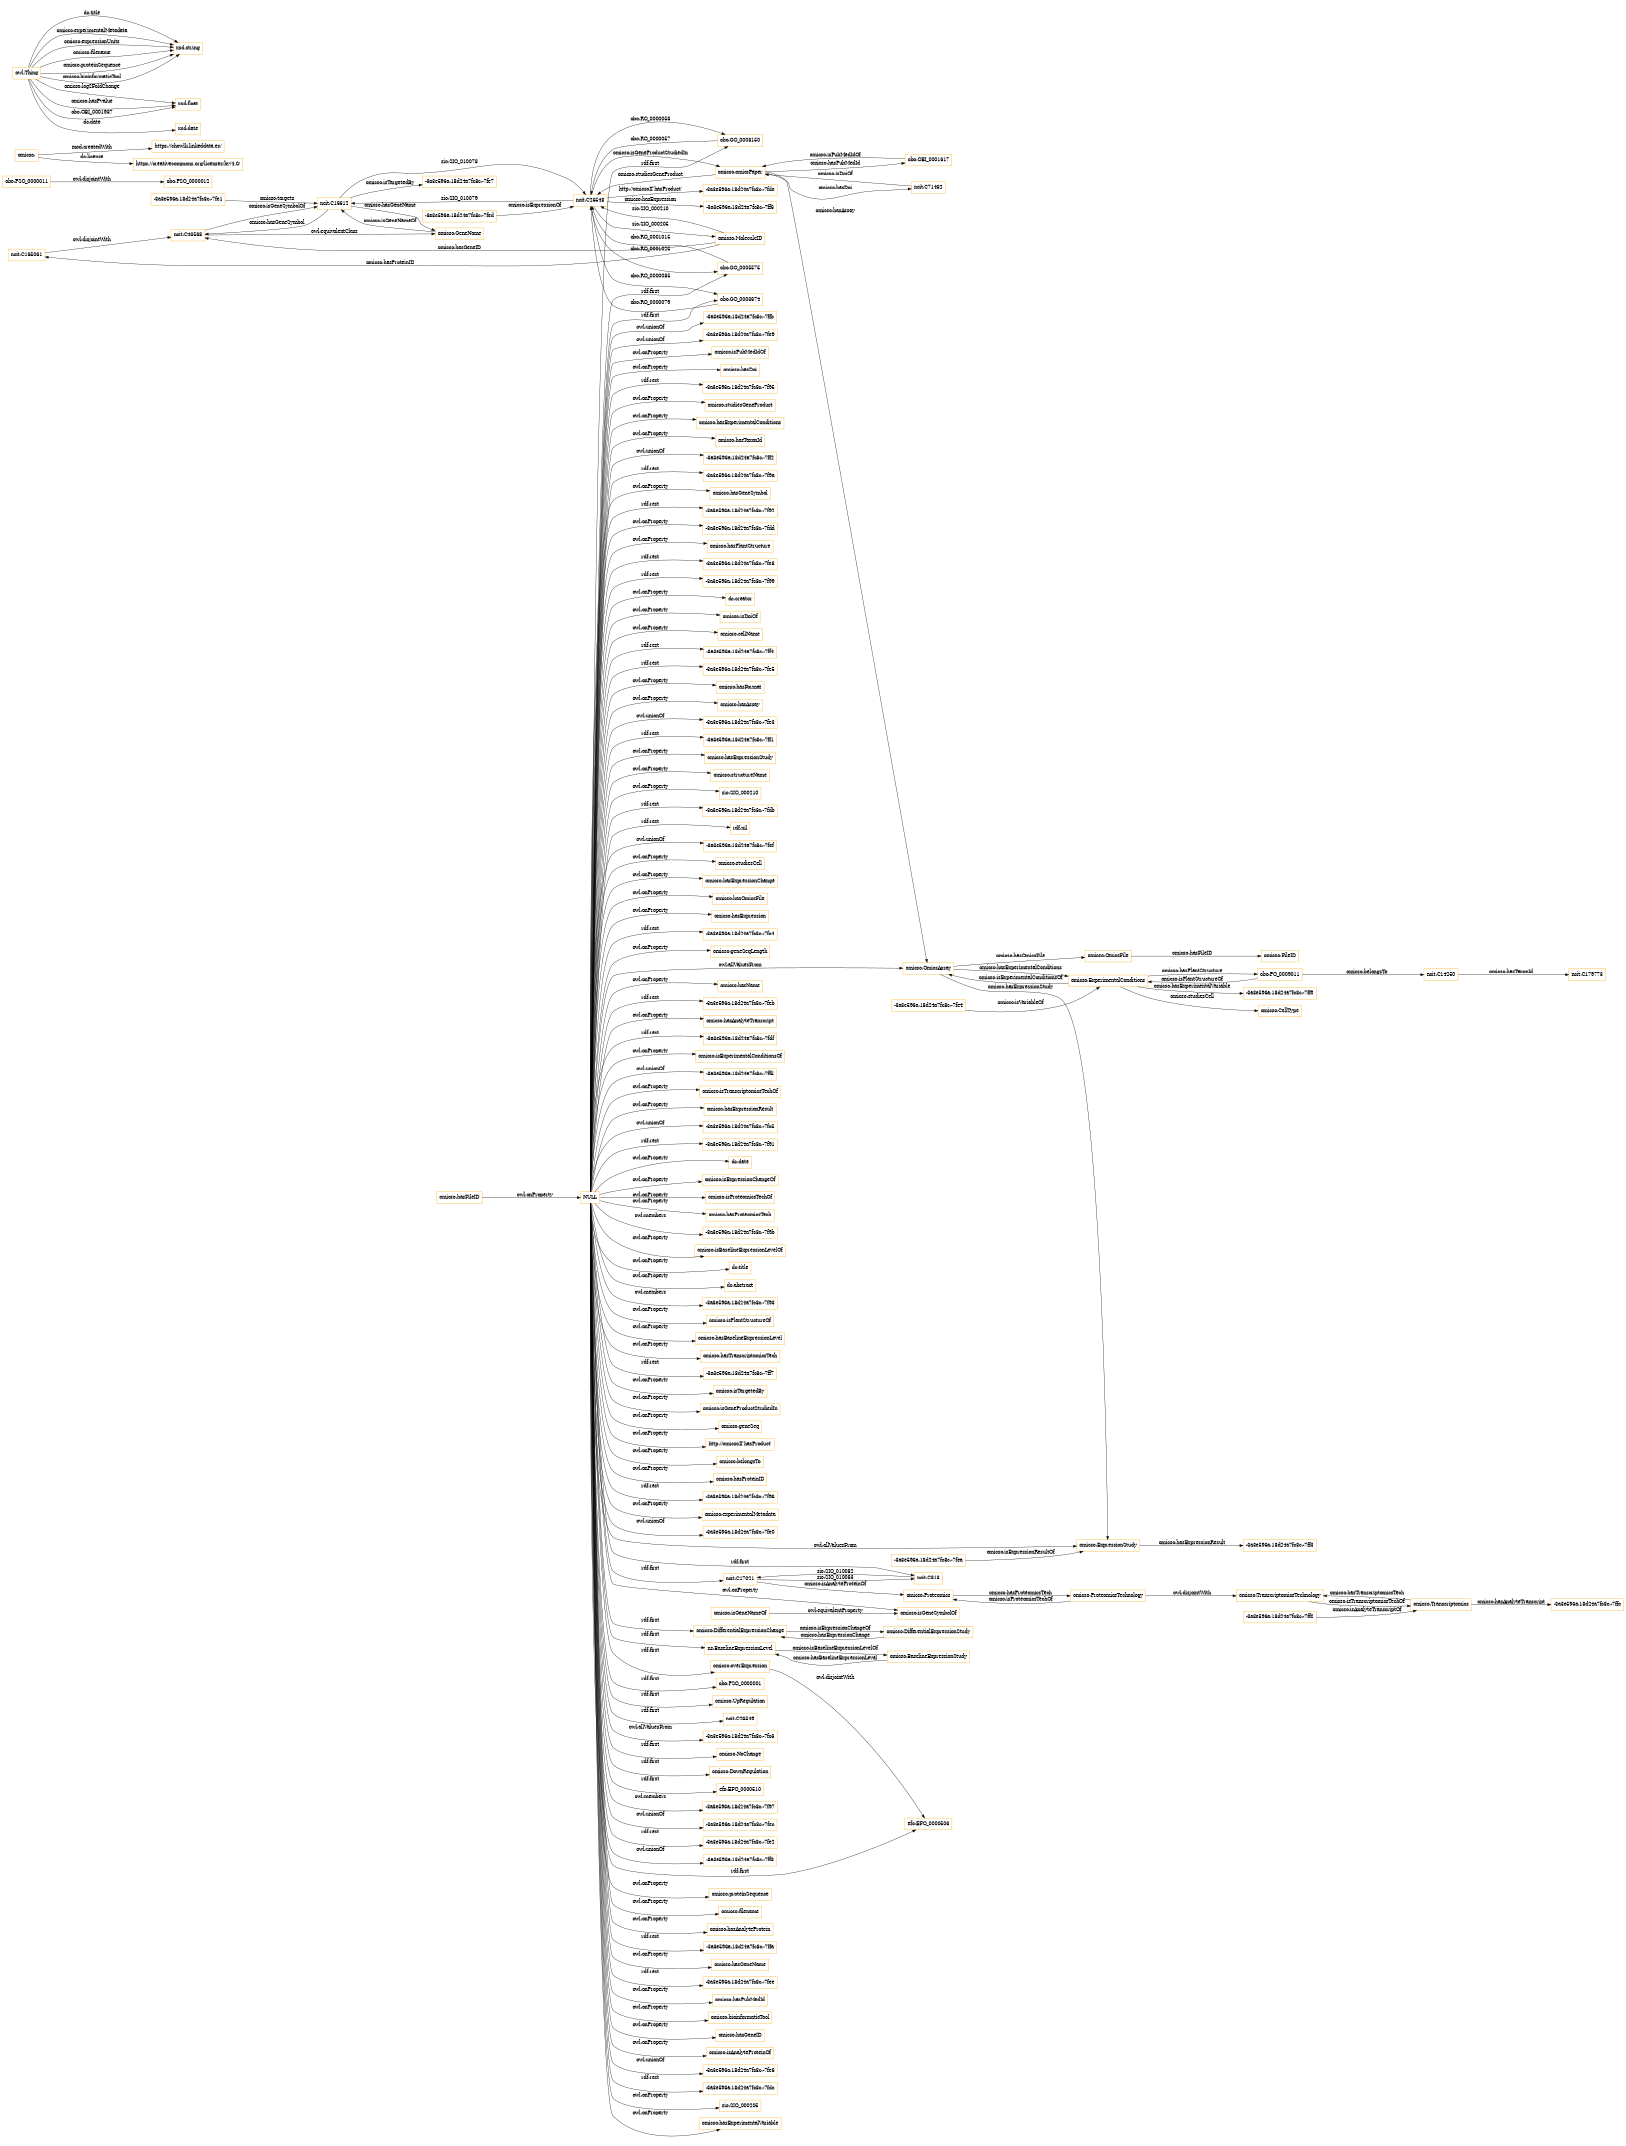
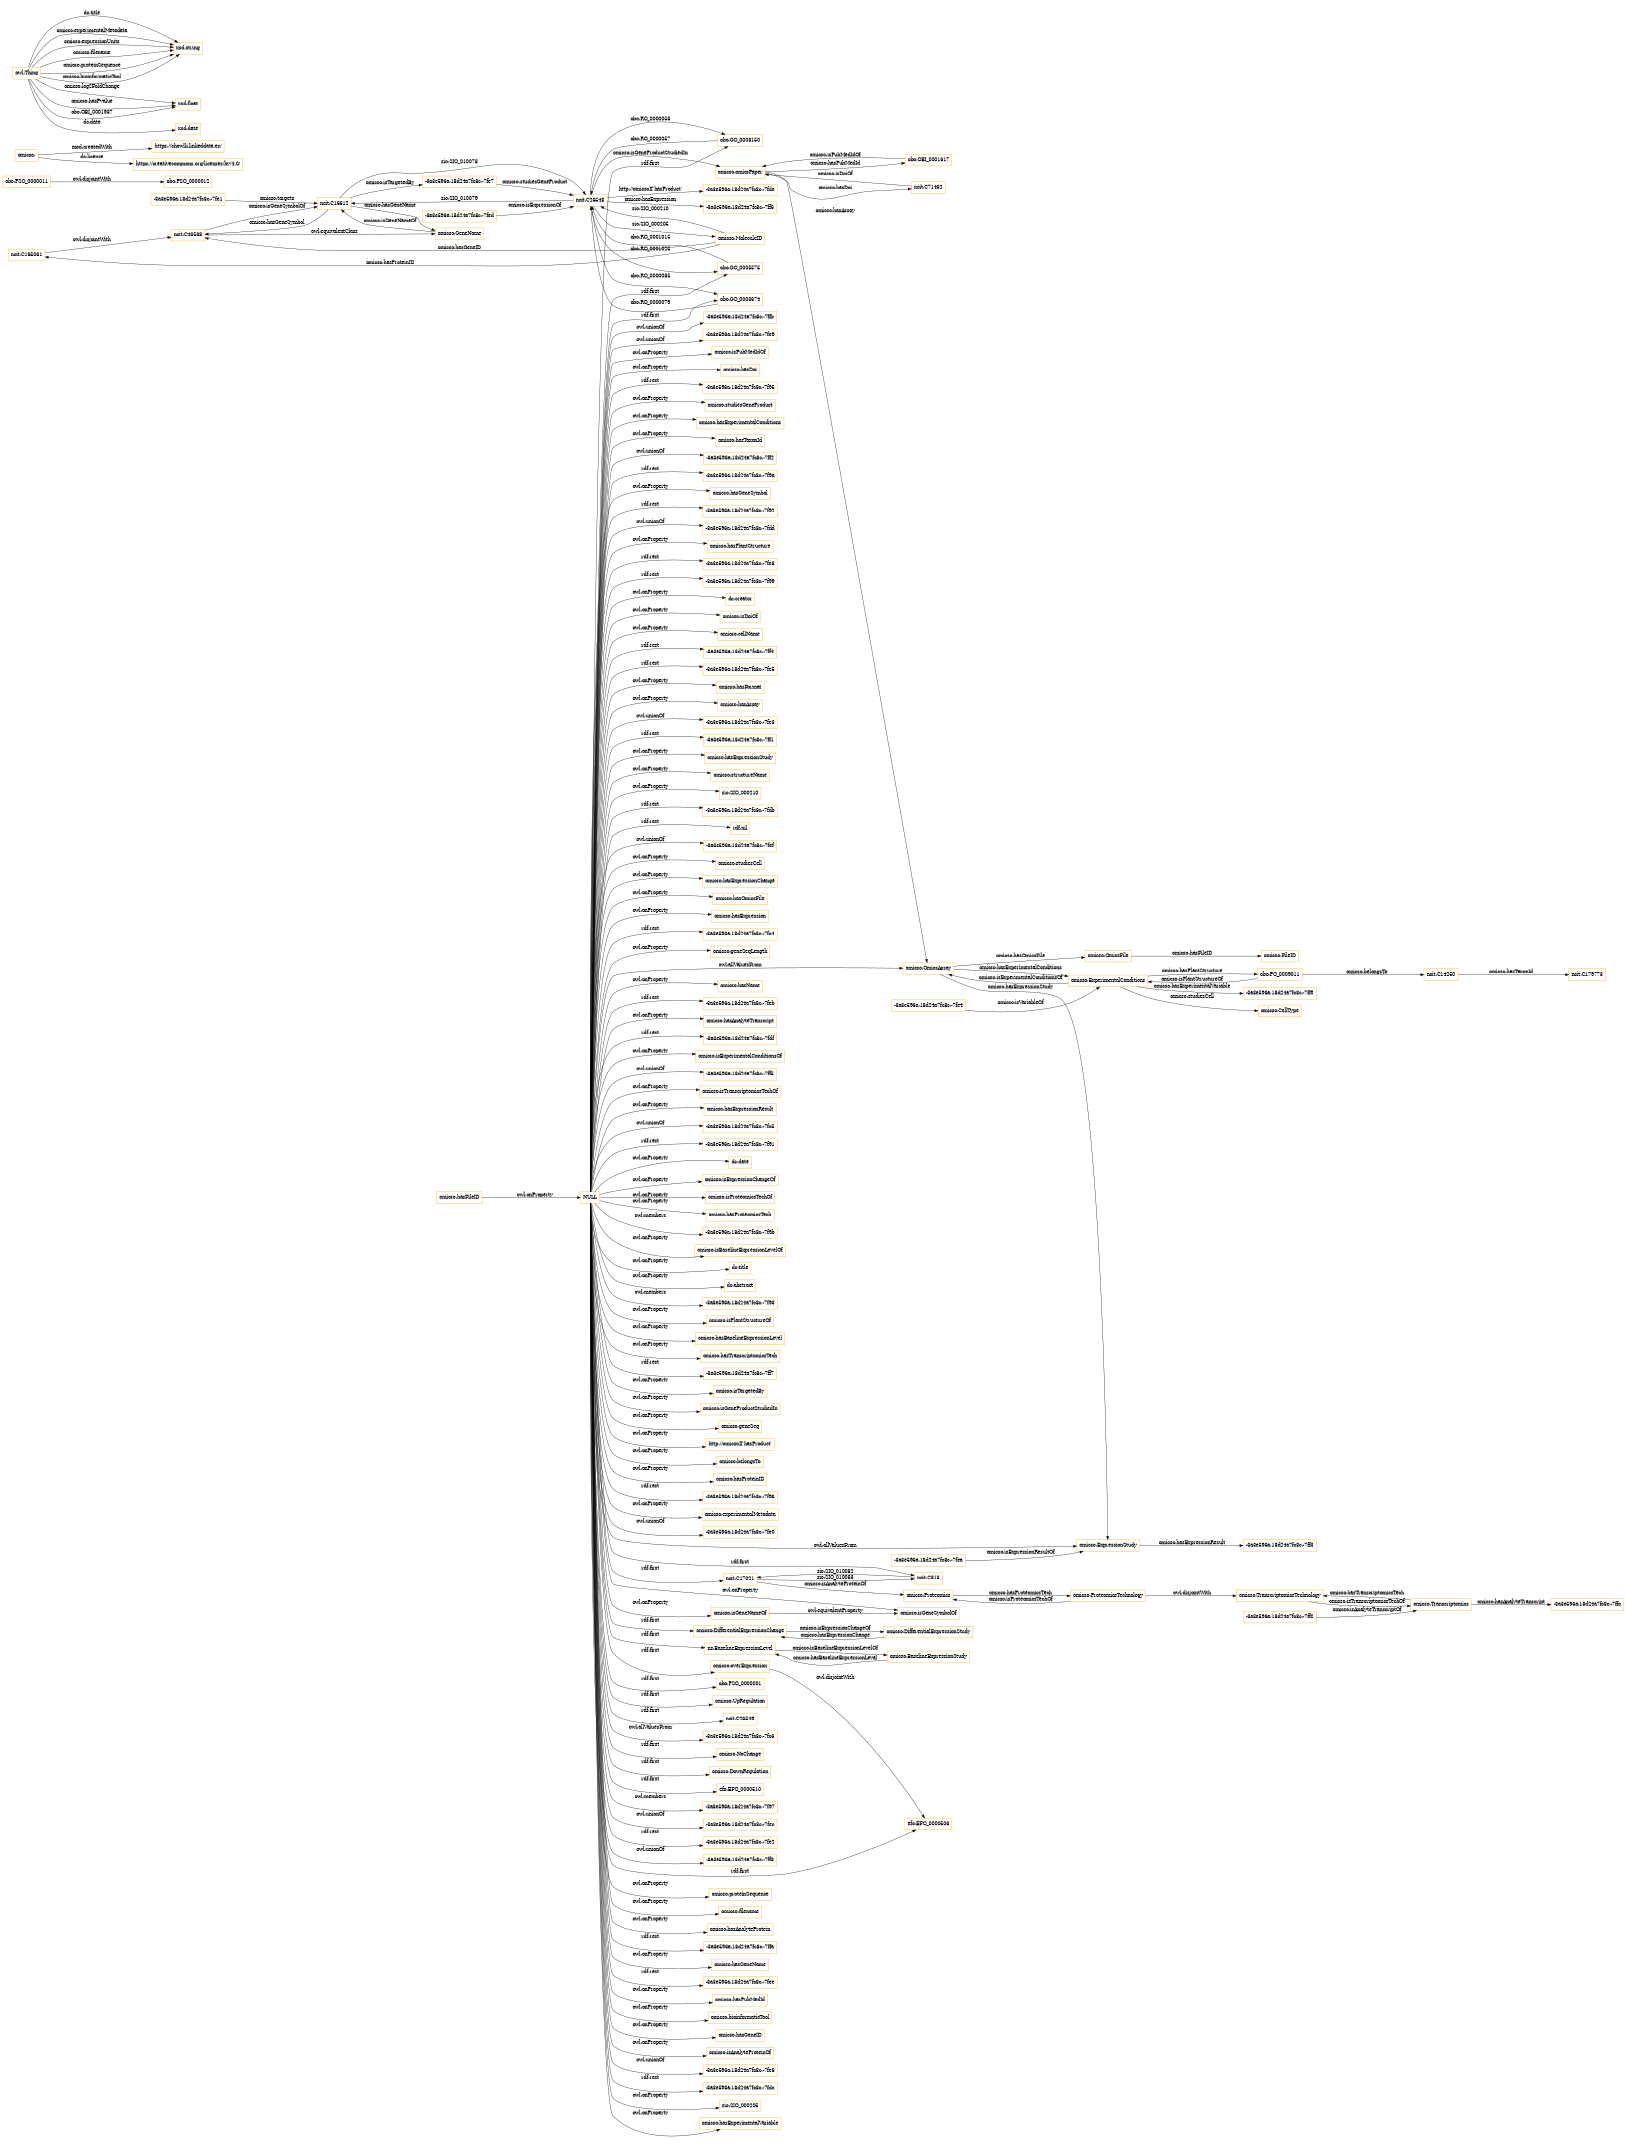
(657, 180) -> (533, 188)
(650, 522) -> (650, 522)
none -> (598, 1453)
